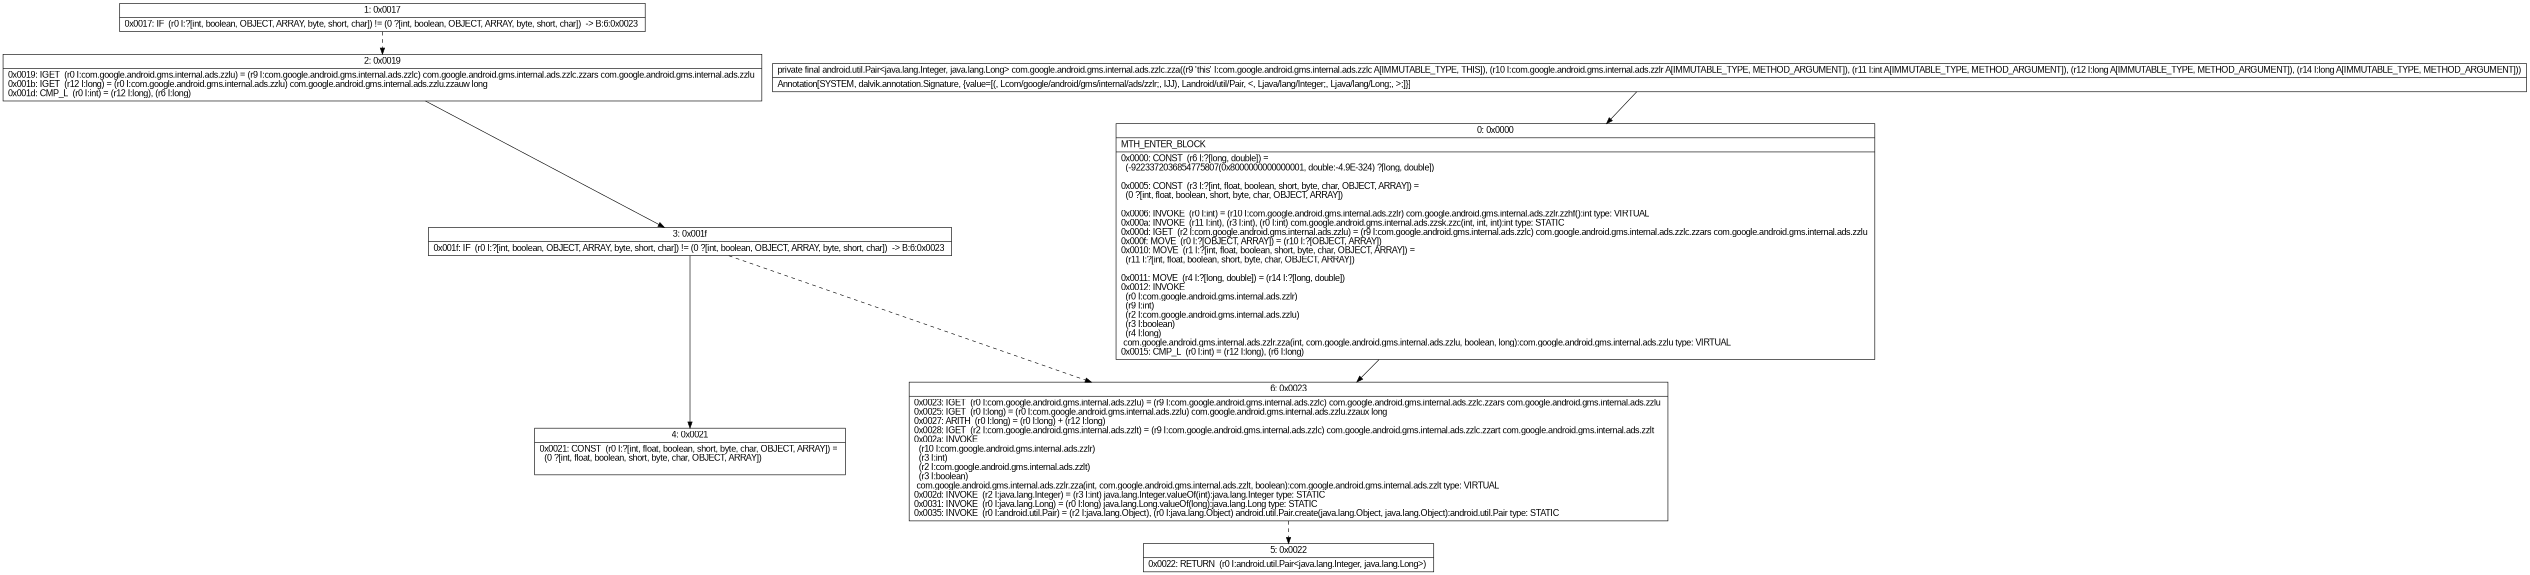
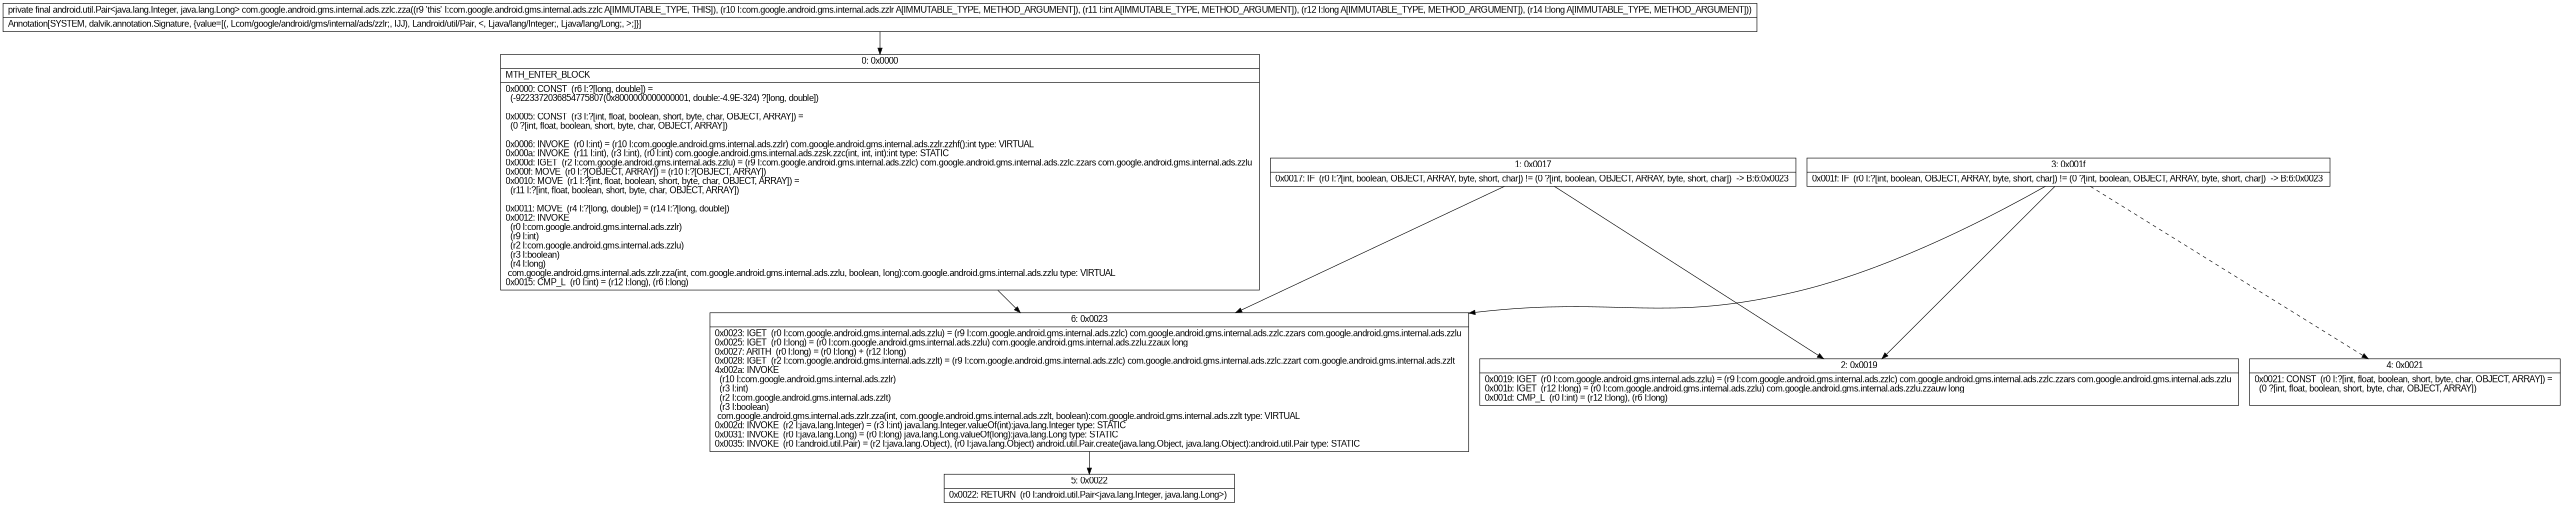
(382, 40) -> (1686, 271)
(542, 163) -> (1971, 270)
none -> (1373, 248)
(907, 318) -> (1771, 297)
(690, 339) -> (2227, 271)
(948, 440) -> (749, 370)
(1289, 529) -> (1089, 460)
